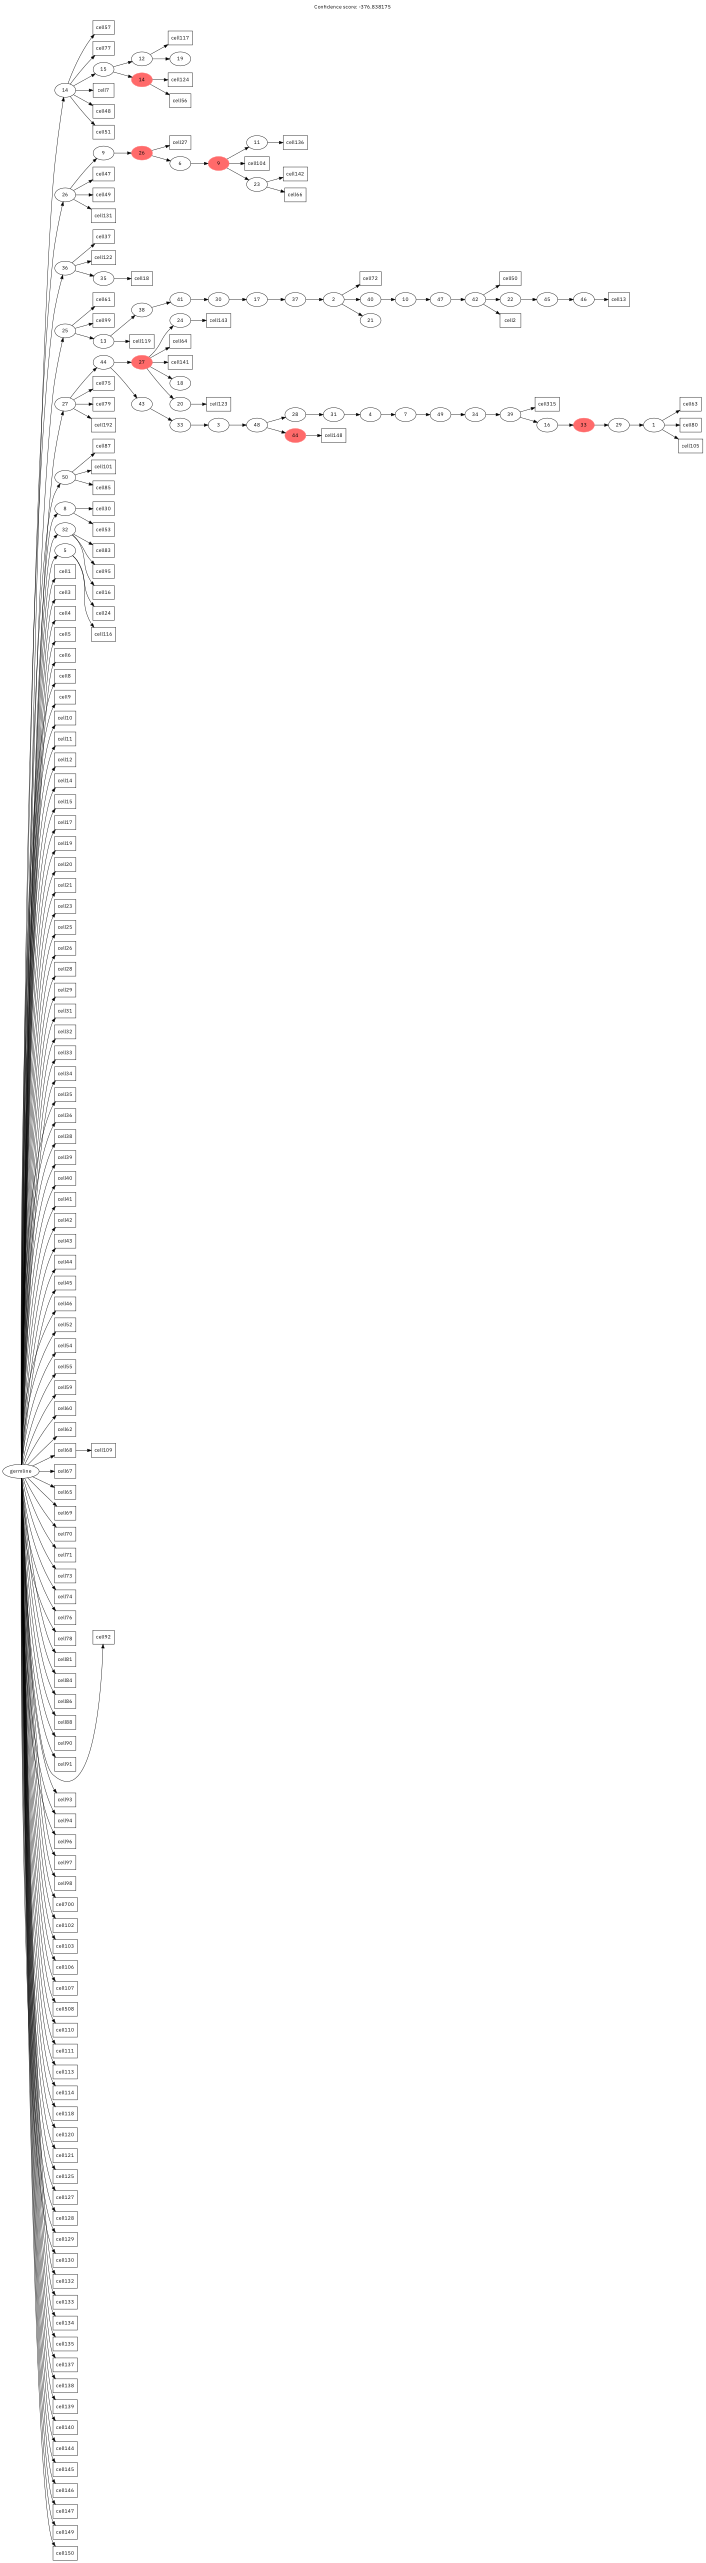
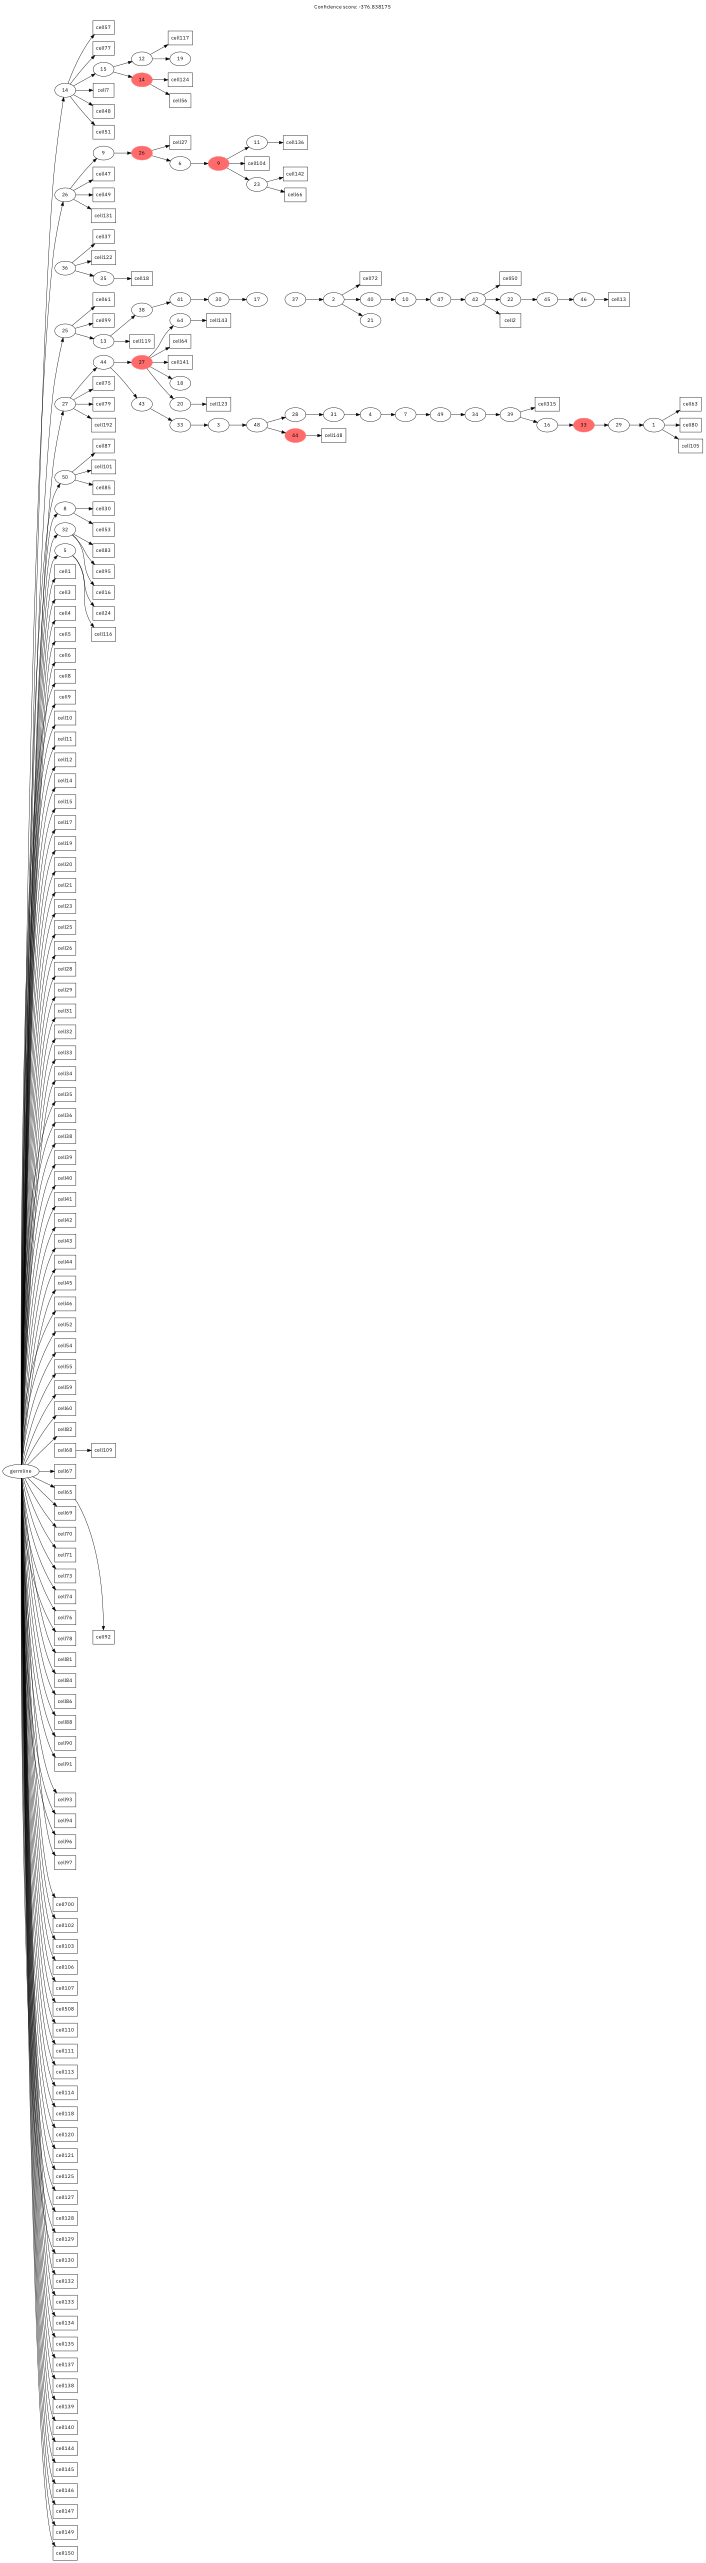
(274, 300) -> none
(180, 320) -> (180, 320)
(28, 871) -> none
(65, 1429) -> (65, 1429)
(42, 1462) -> none
(53, 1774) -> (97, 1561)
(65, 1884) -> none
